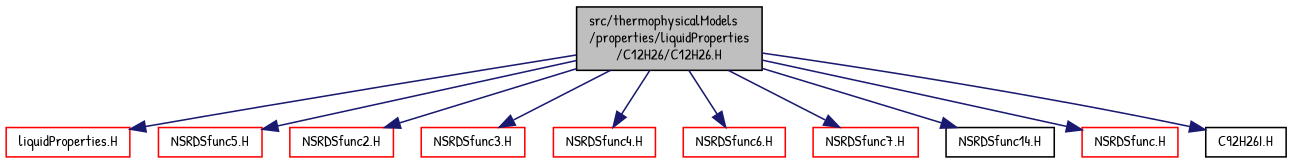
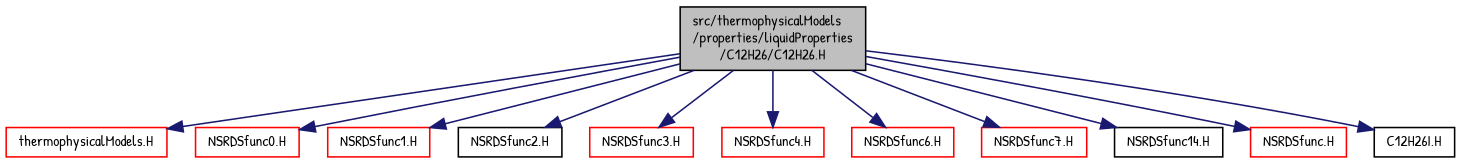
(68, 142) -> (87, 142)
(210, 142) -> (247, 142)
(342, 142) -> (510, 142)
none -> (379, 142)
(1246, 142) -> (1414, 142)
